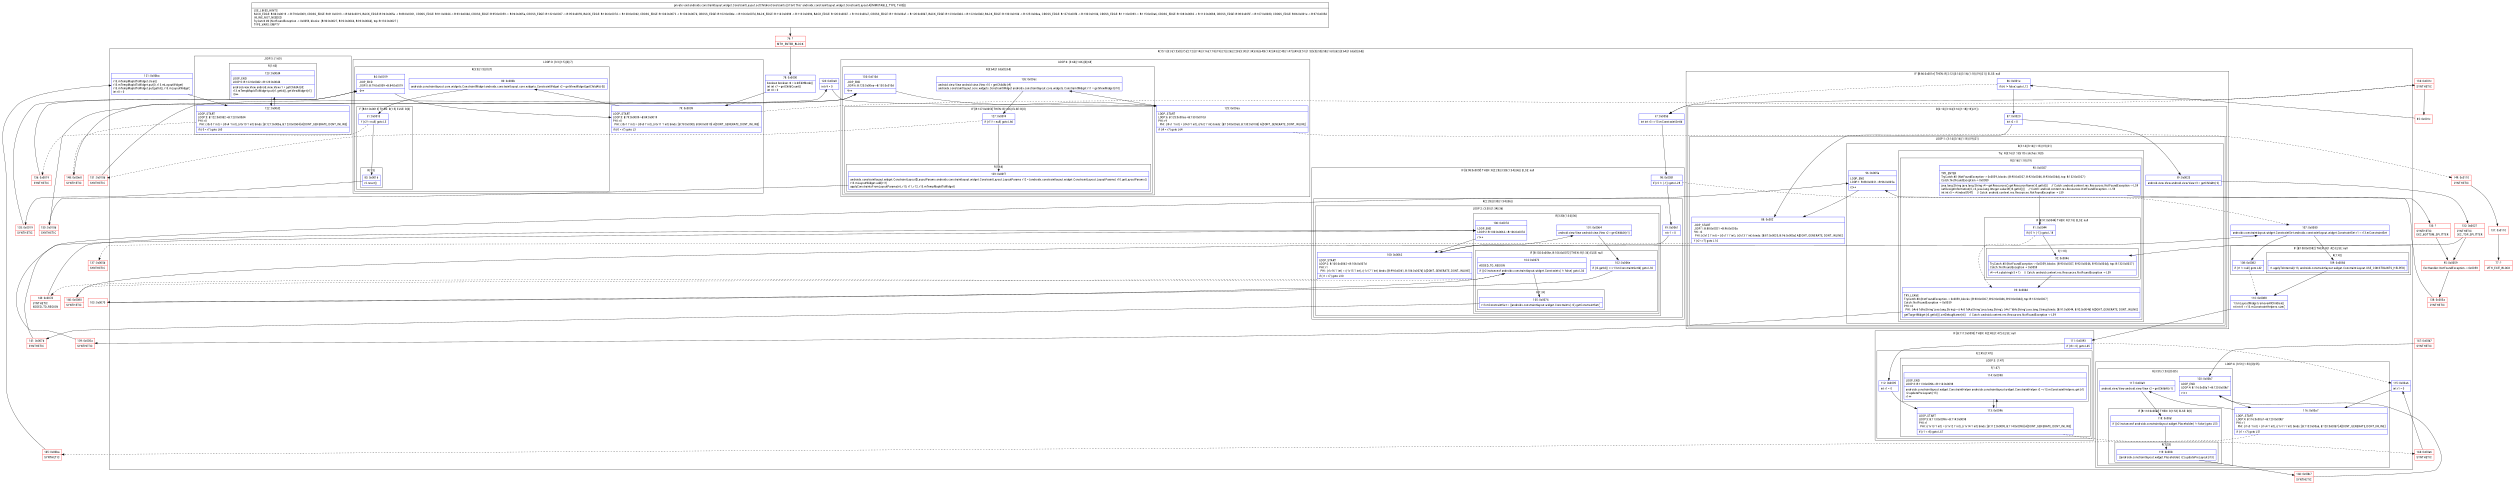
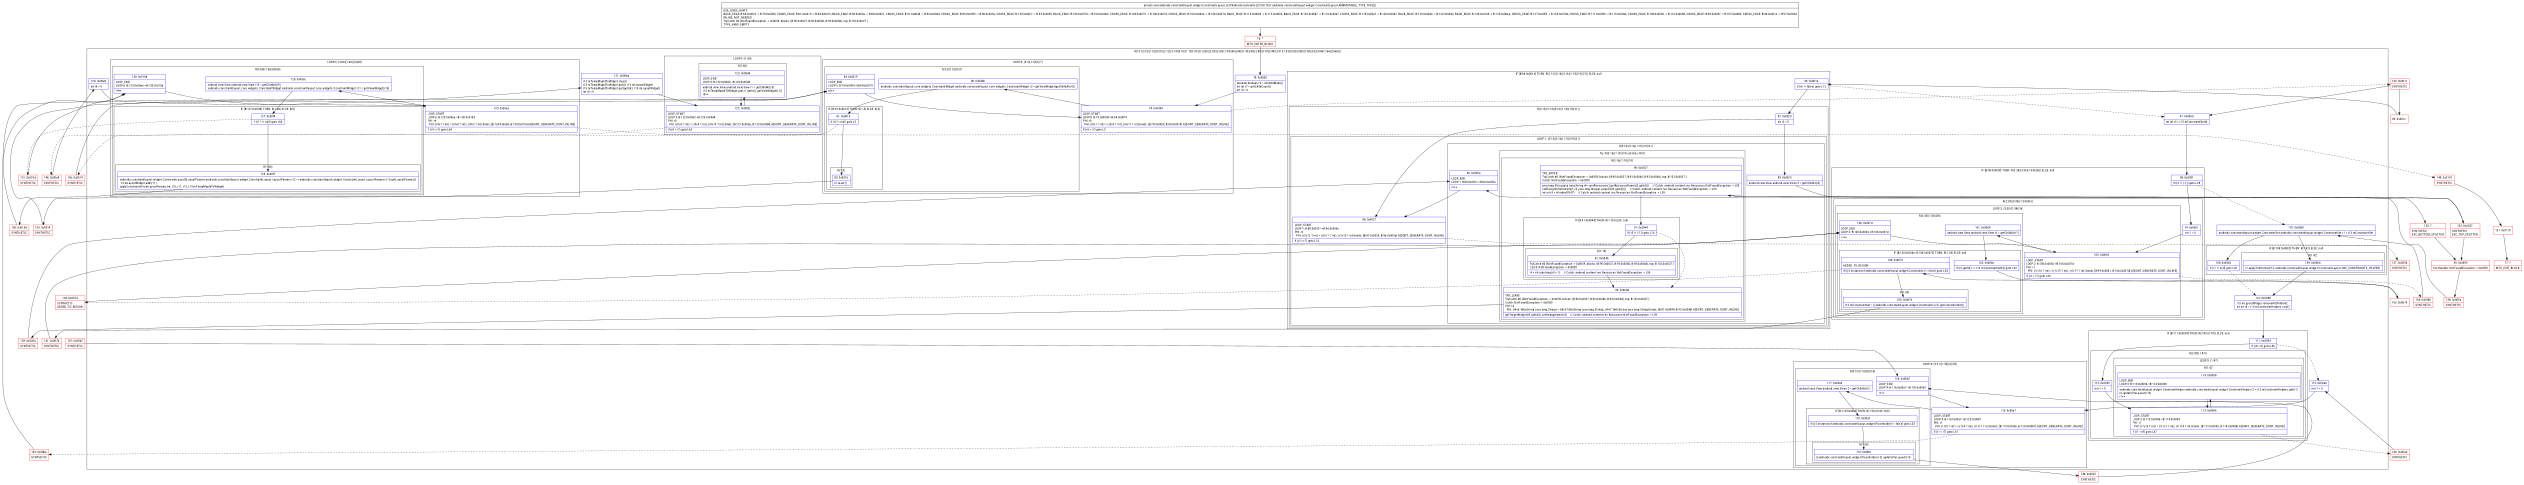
(2214, 247) -> (2104, 197)
